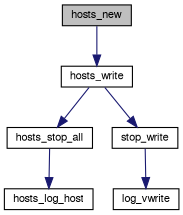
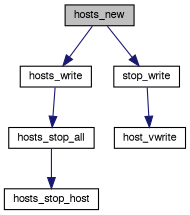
(117, 103) -> (120, 42)
(49, 199) -> (51, 199)
(146, 199) -> (150, 138)
